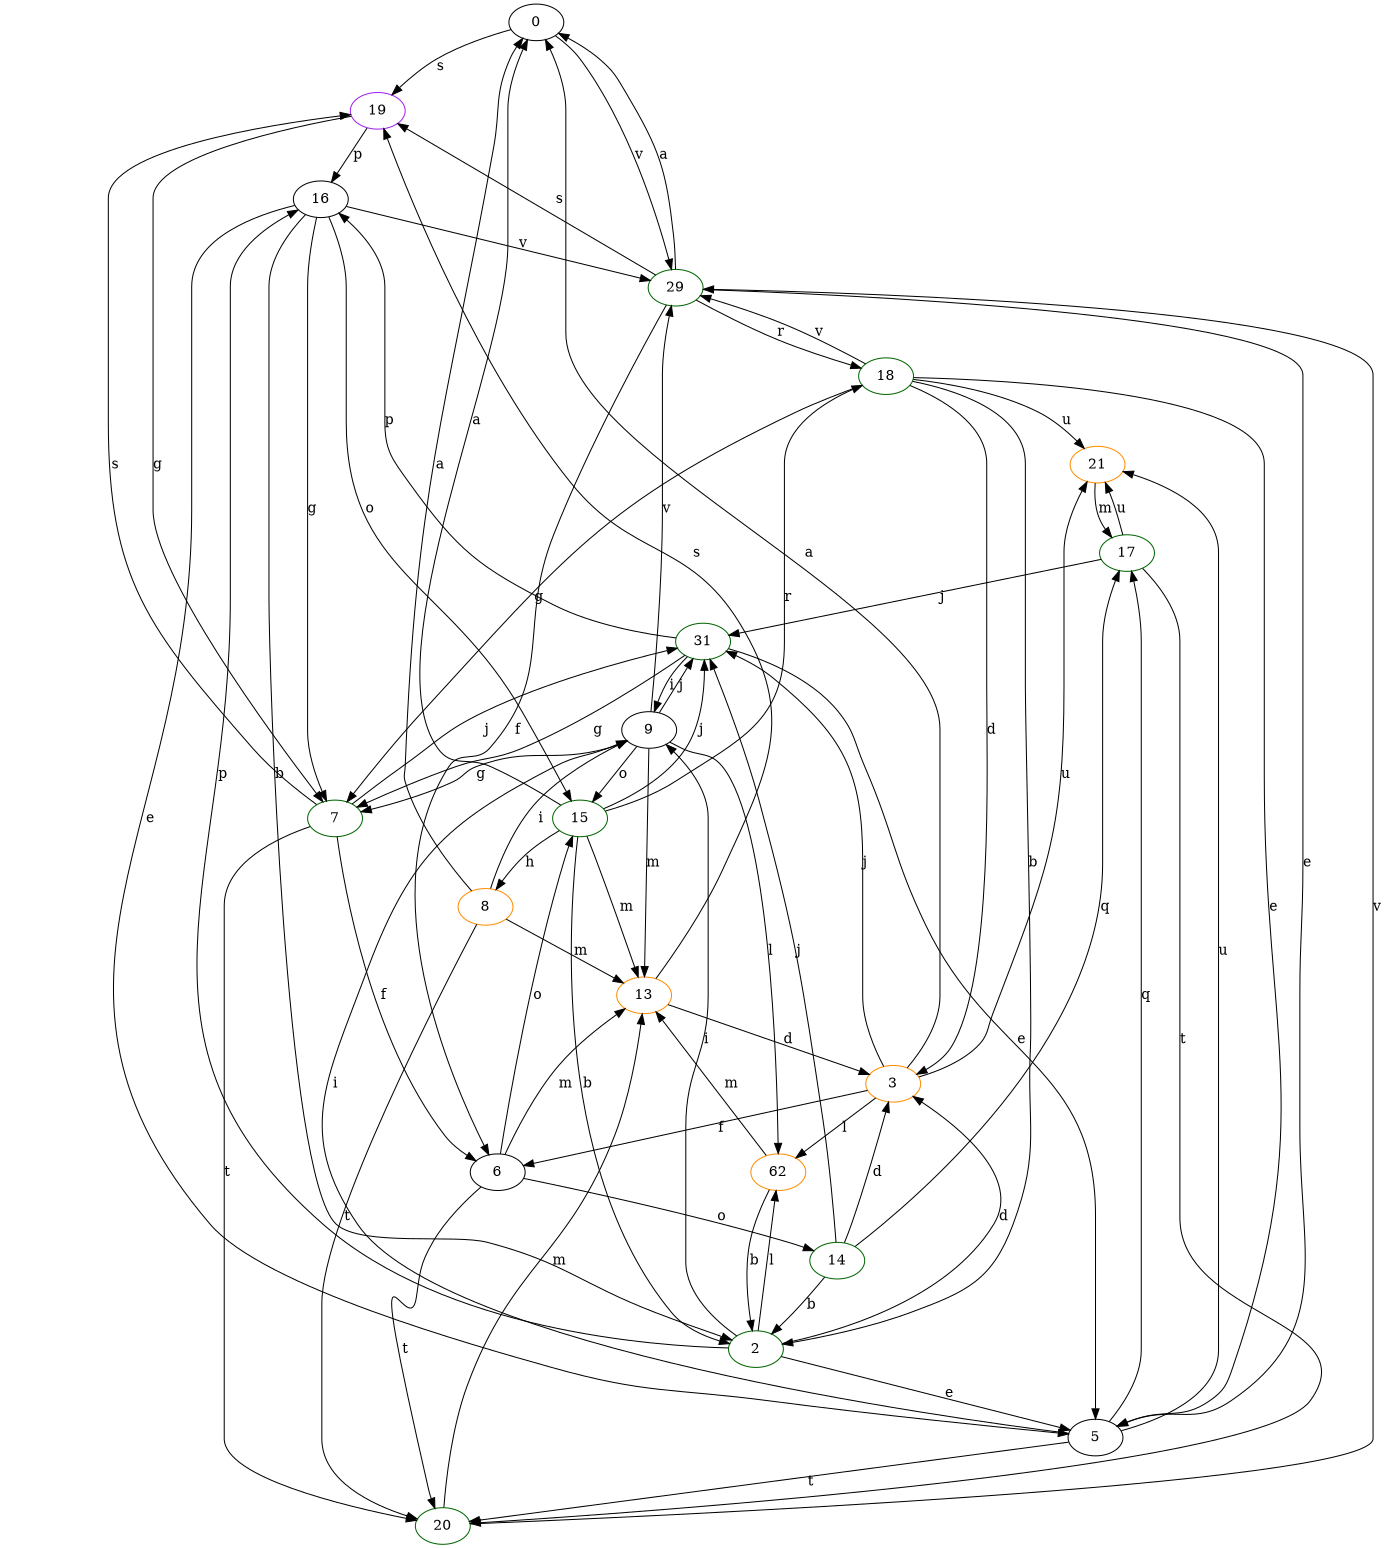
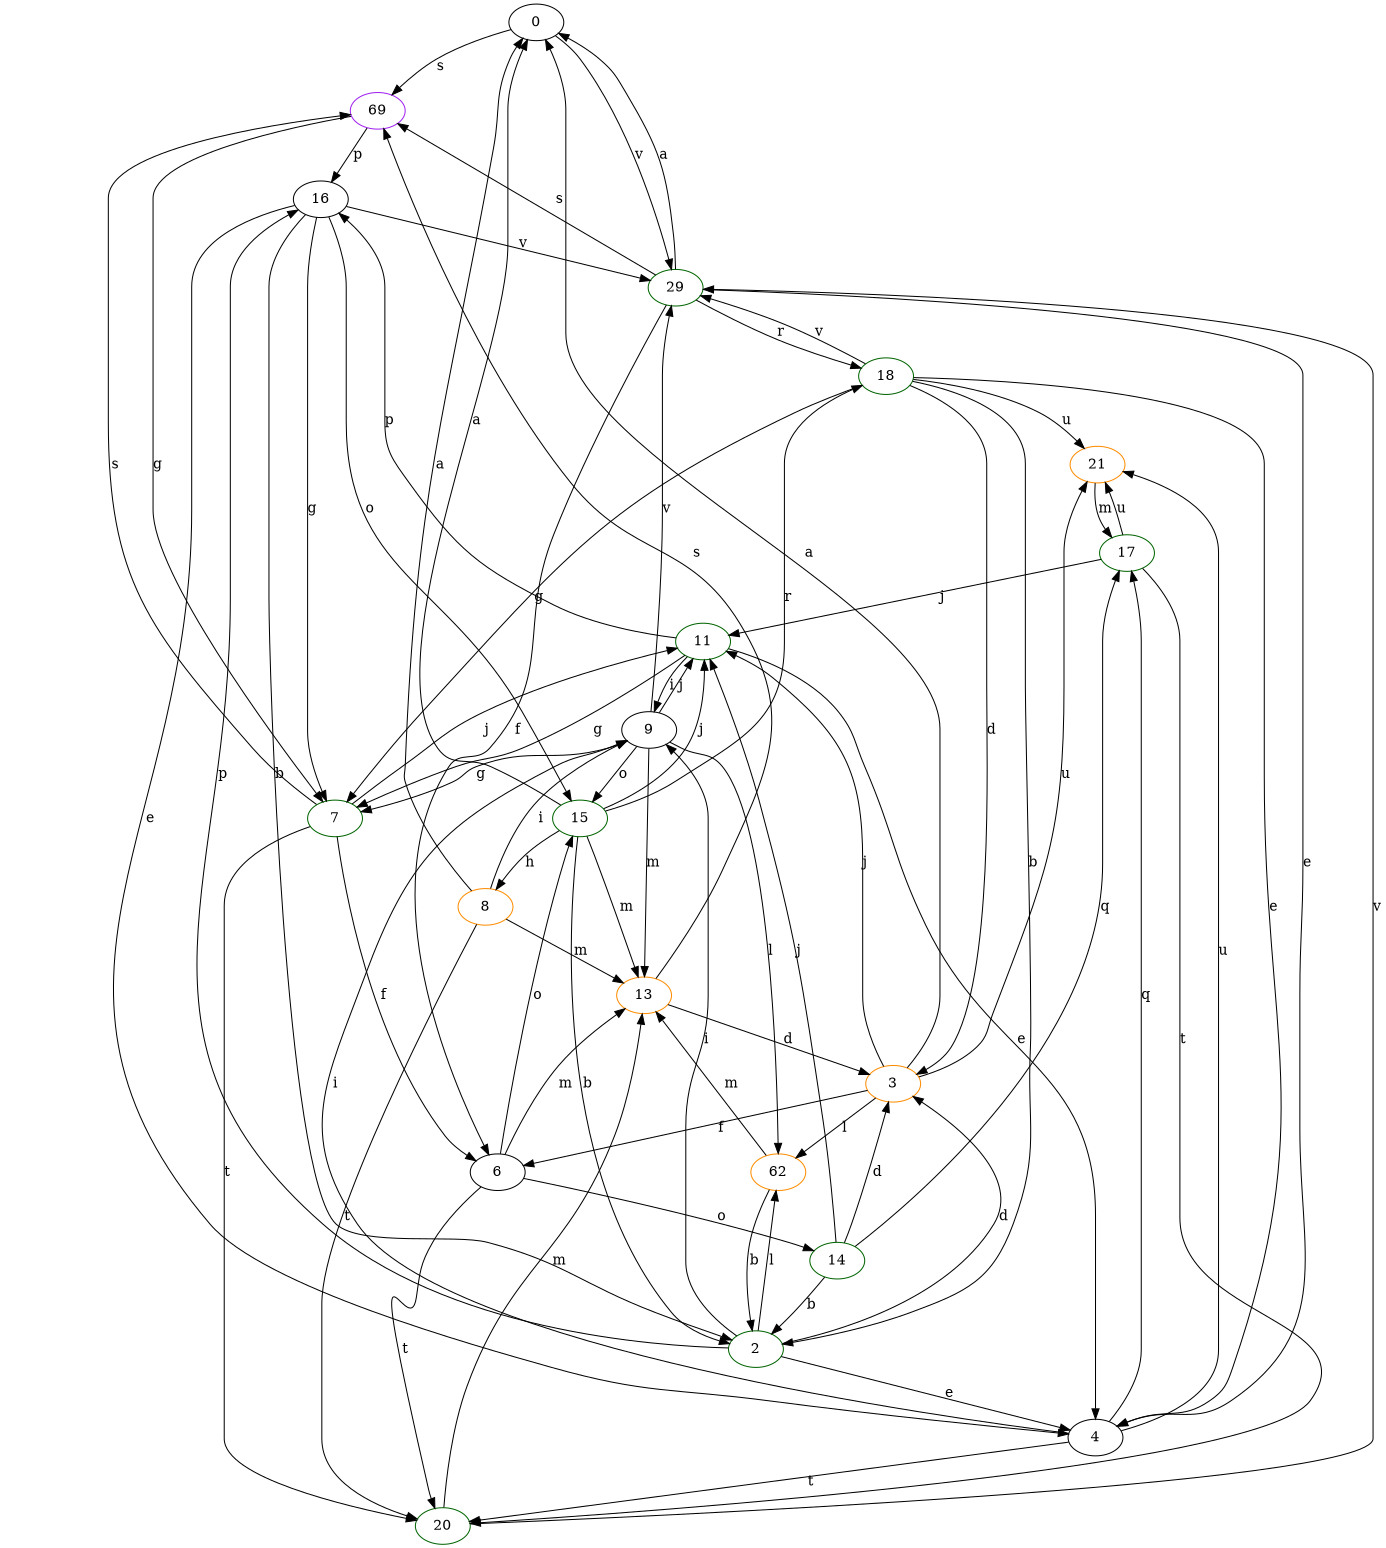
(378, 111) -> (378, 111)
(703, 642) -> (703, 642)
(1095, 1438) -> (1095, 1438)
